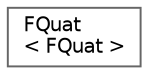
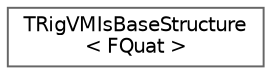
(74, 37) -> (136, 37)
